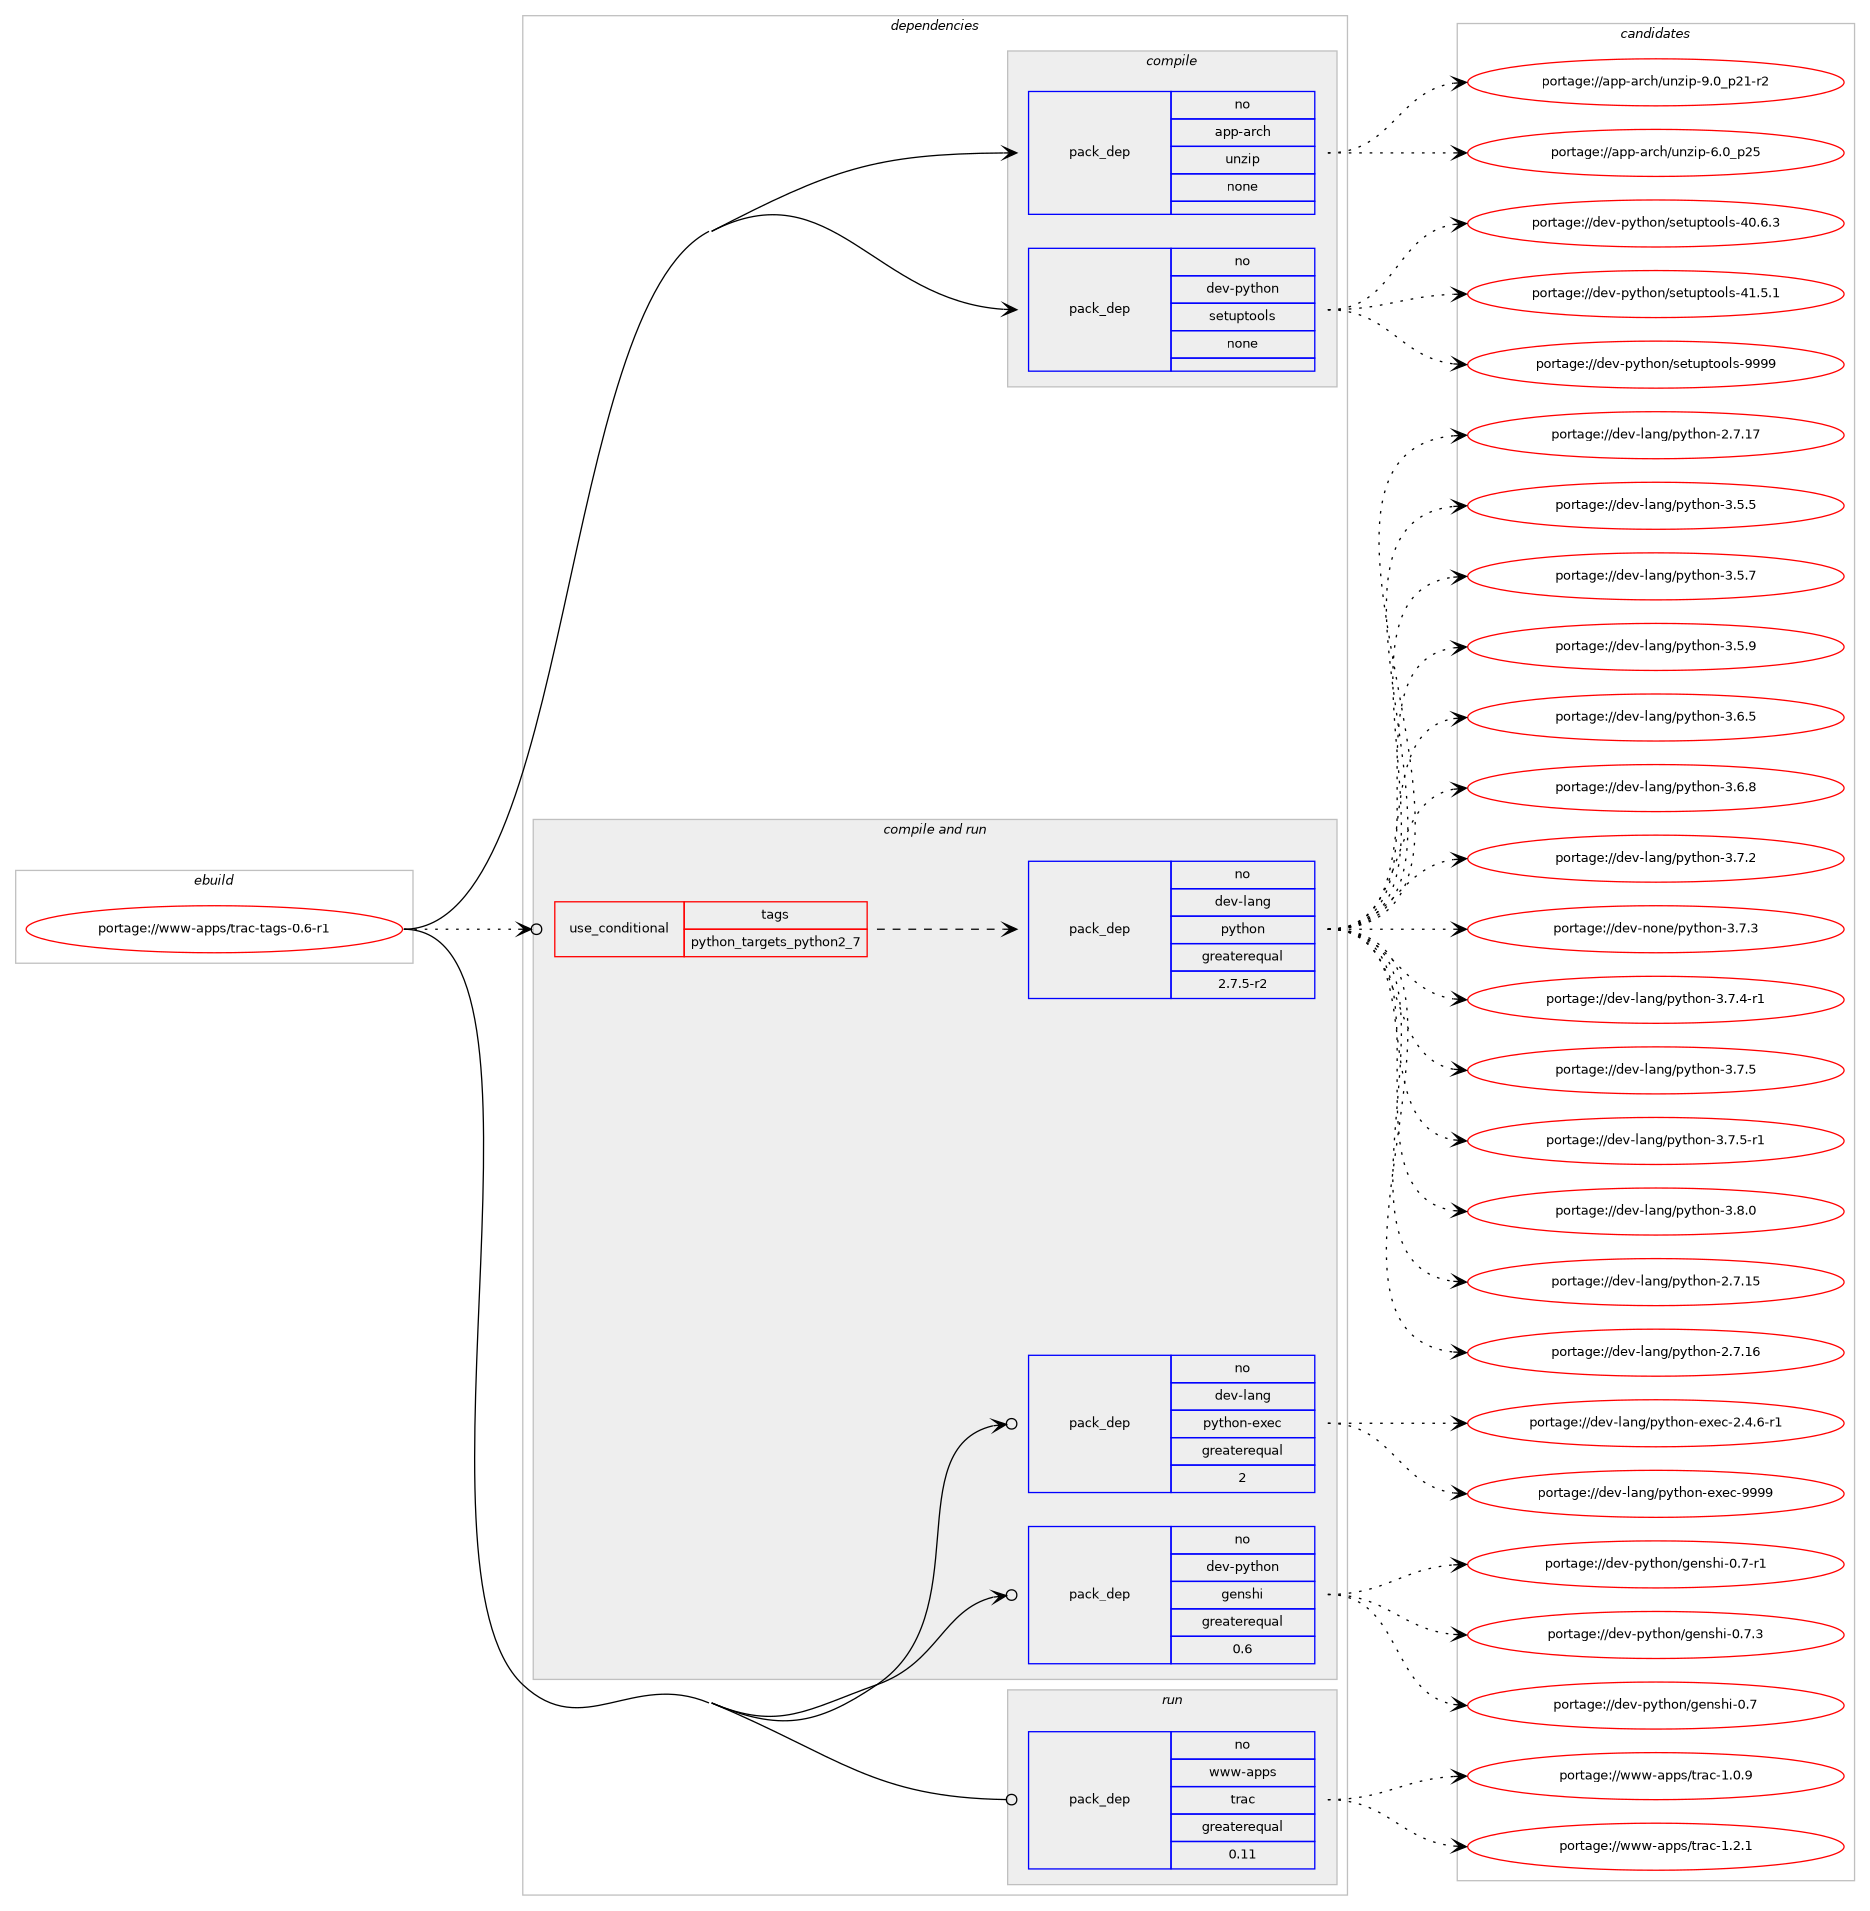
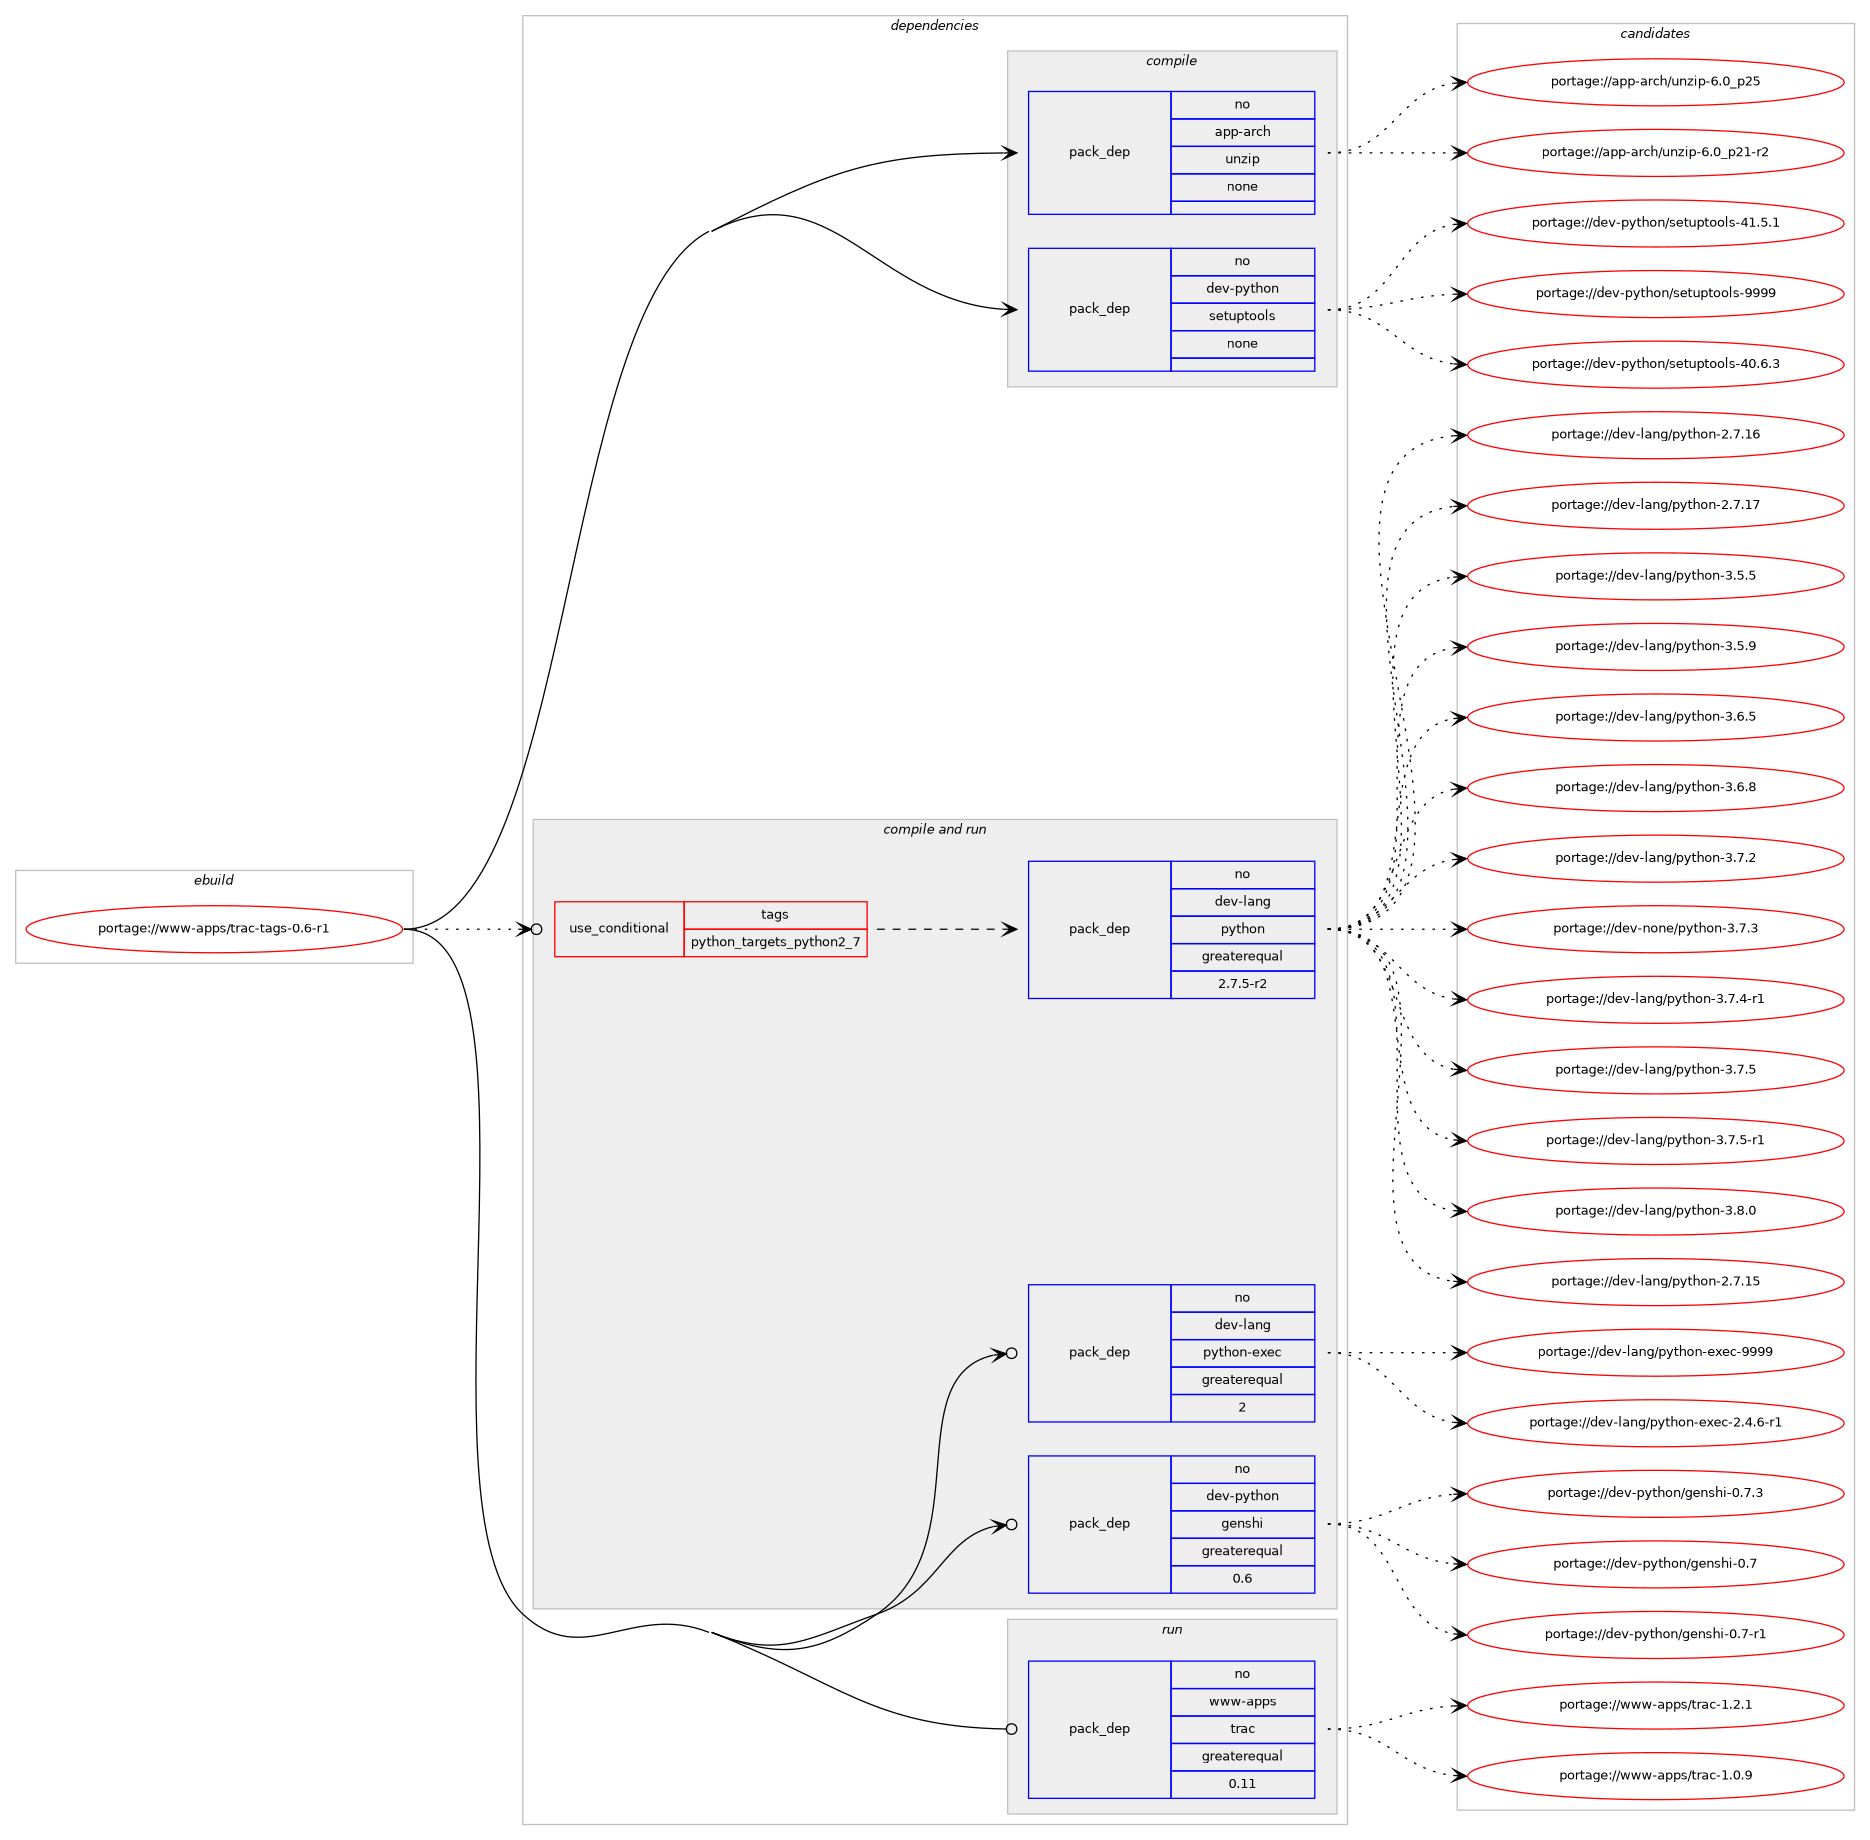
(1656, 82) -> (1656, 153)
(1656, 576) -> none
